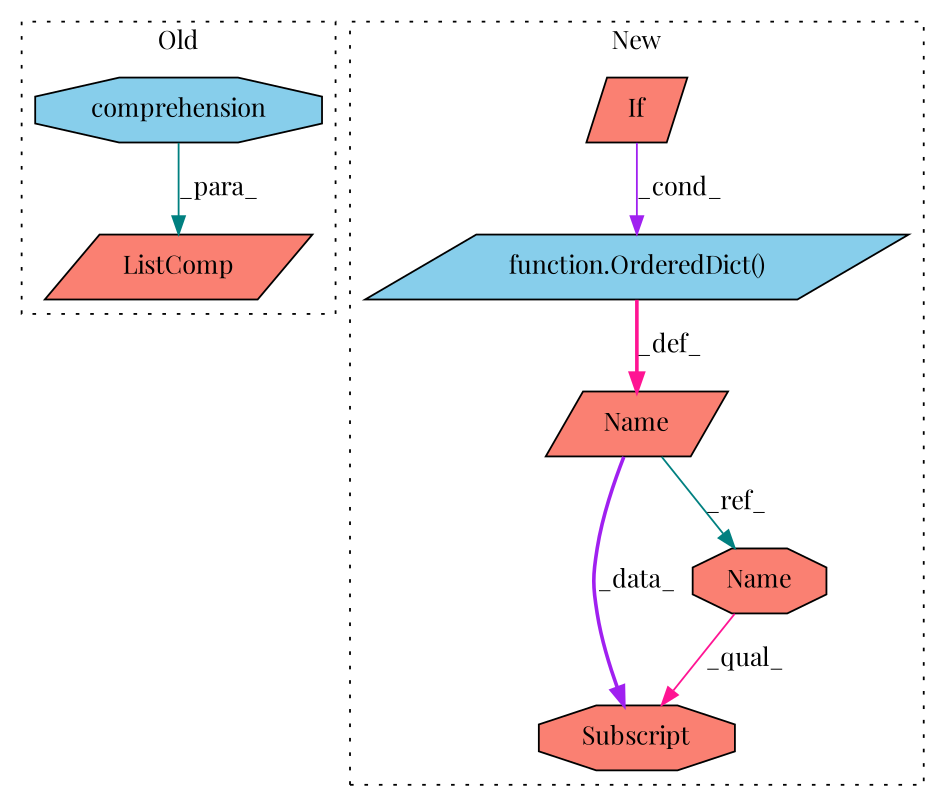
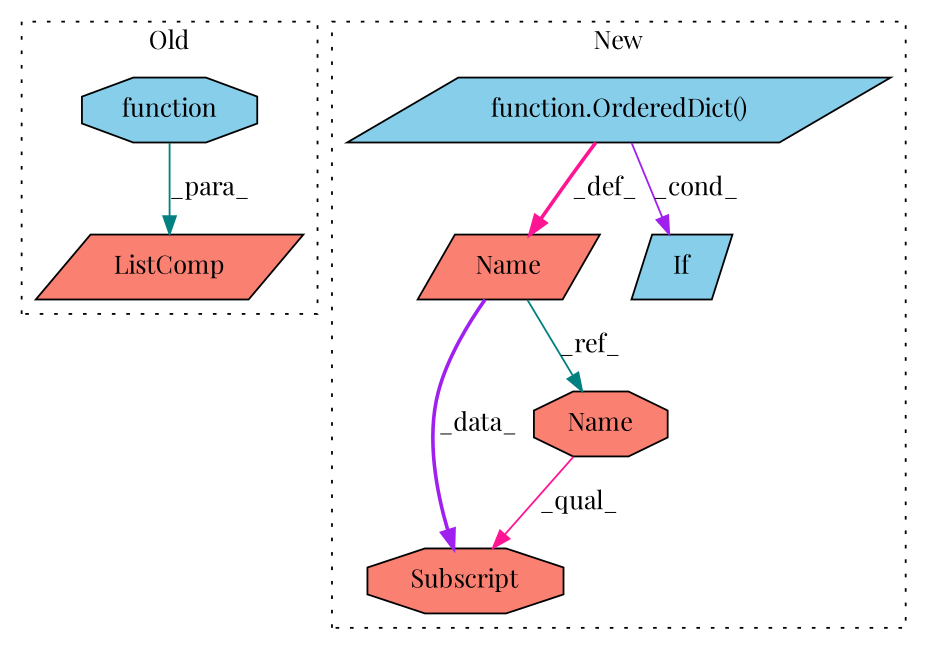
(179, 110) -> (170, 110)
(637, 110) -> (682, 267)
(637, 179) -> (647, 180)
